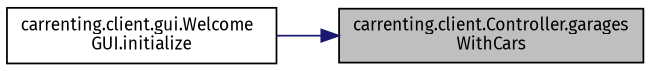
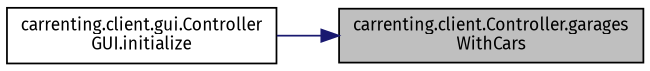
(142, 36) -> (142, 36)
